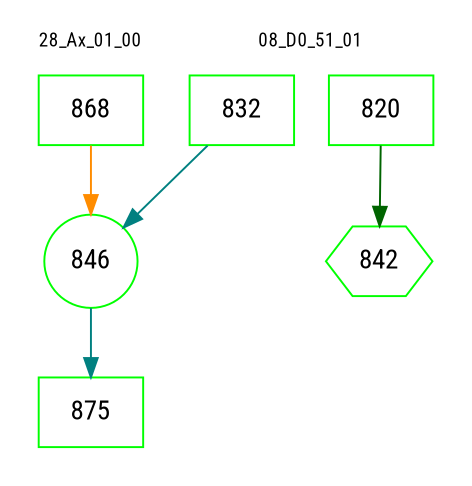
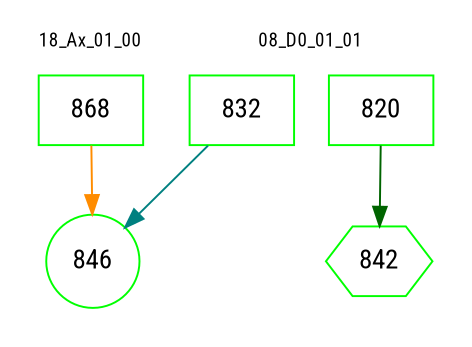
(91, 42) -> (91, 42)
(311, 42) -> (311, 42)
(91, 412) -> none
